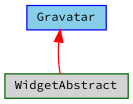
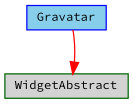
(58, 58) -> (75, 46)
